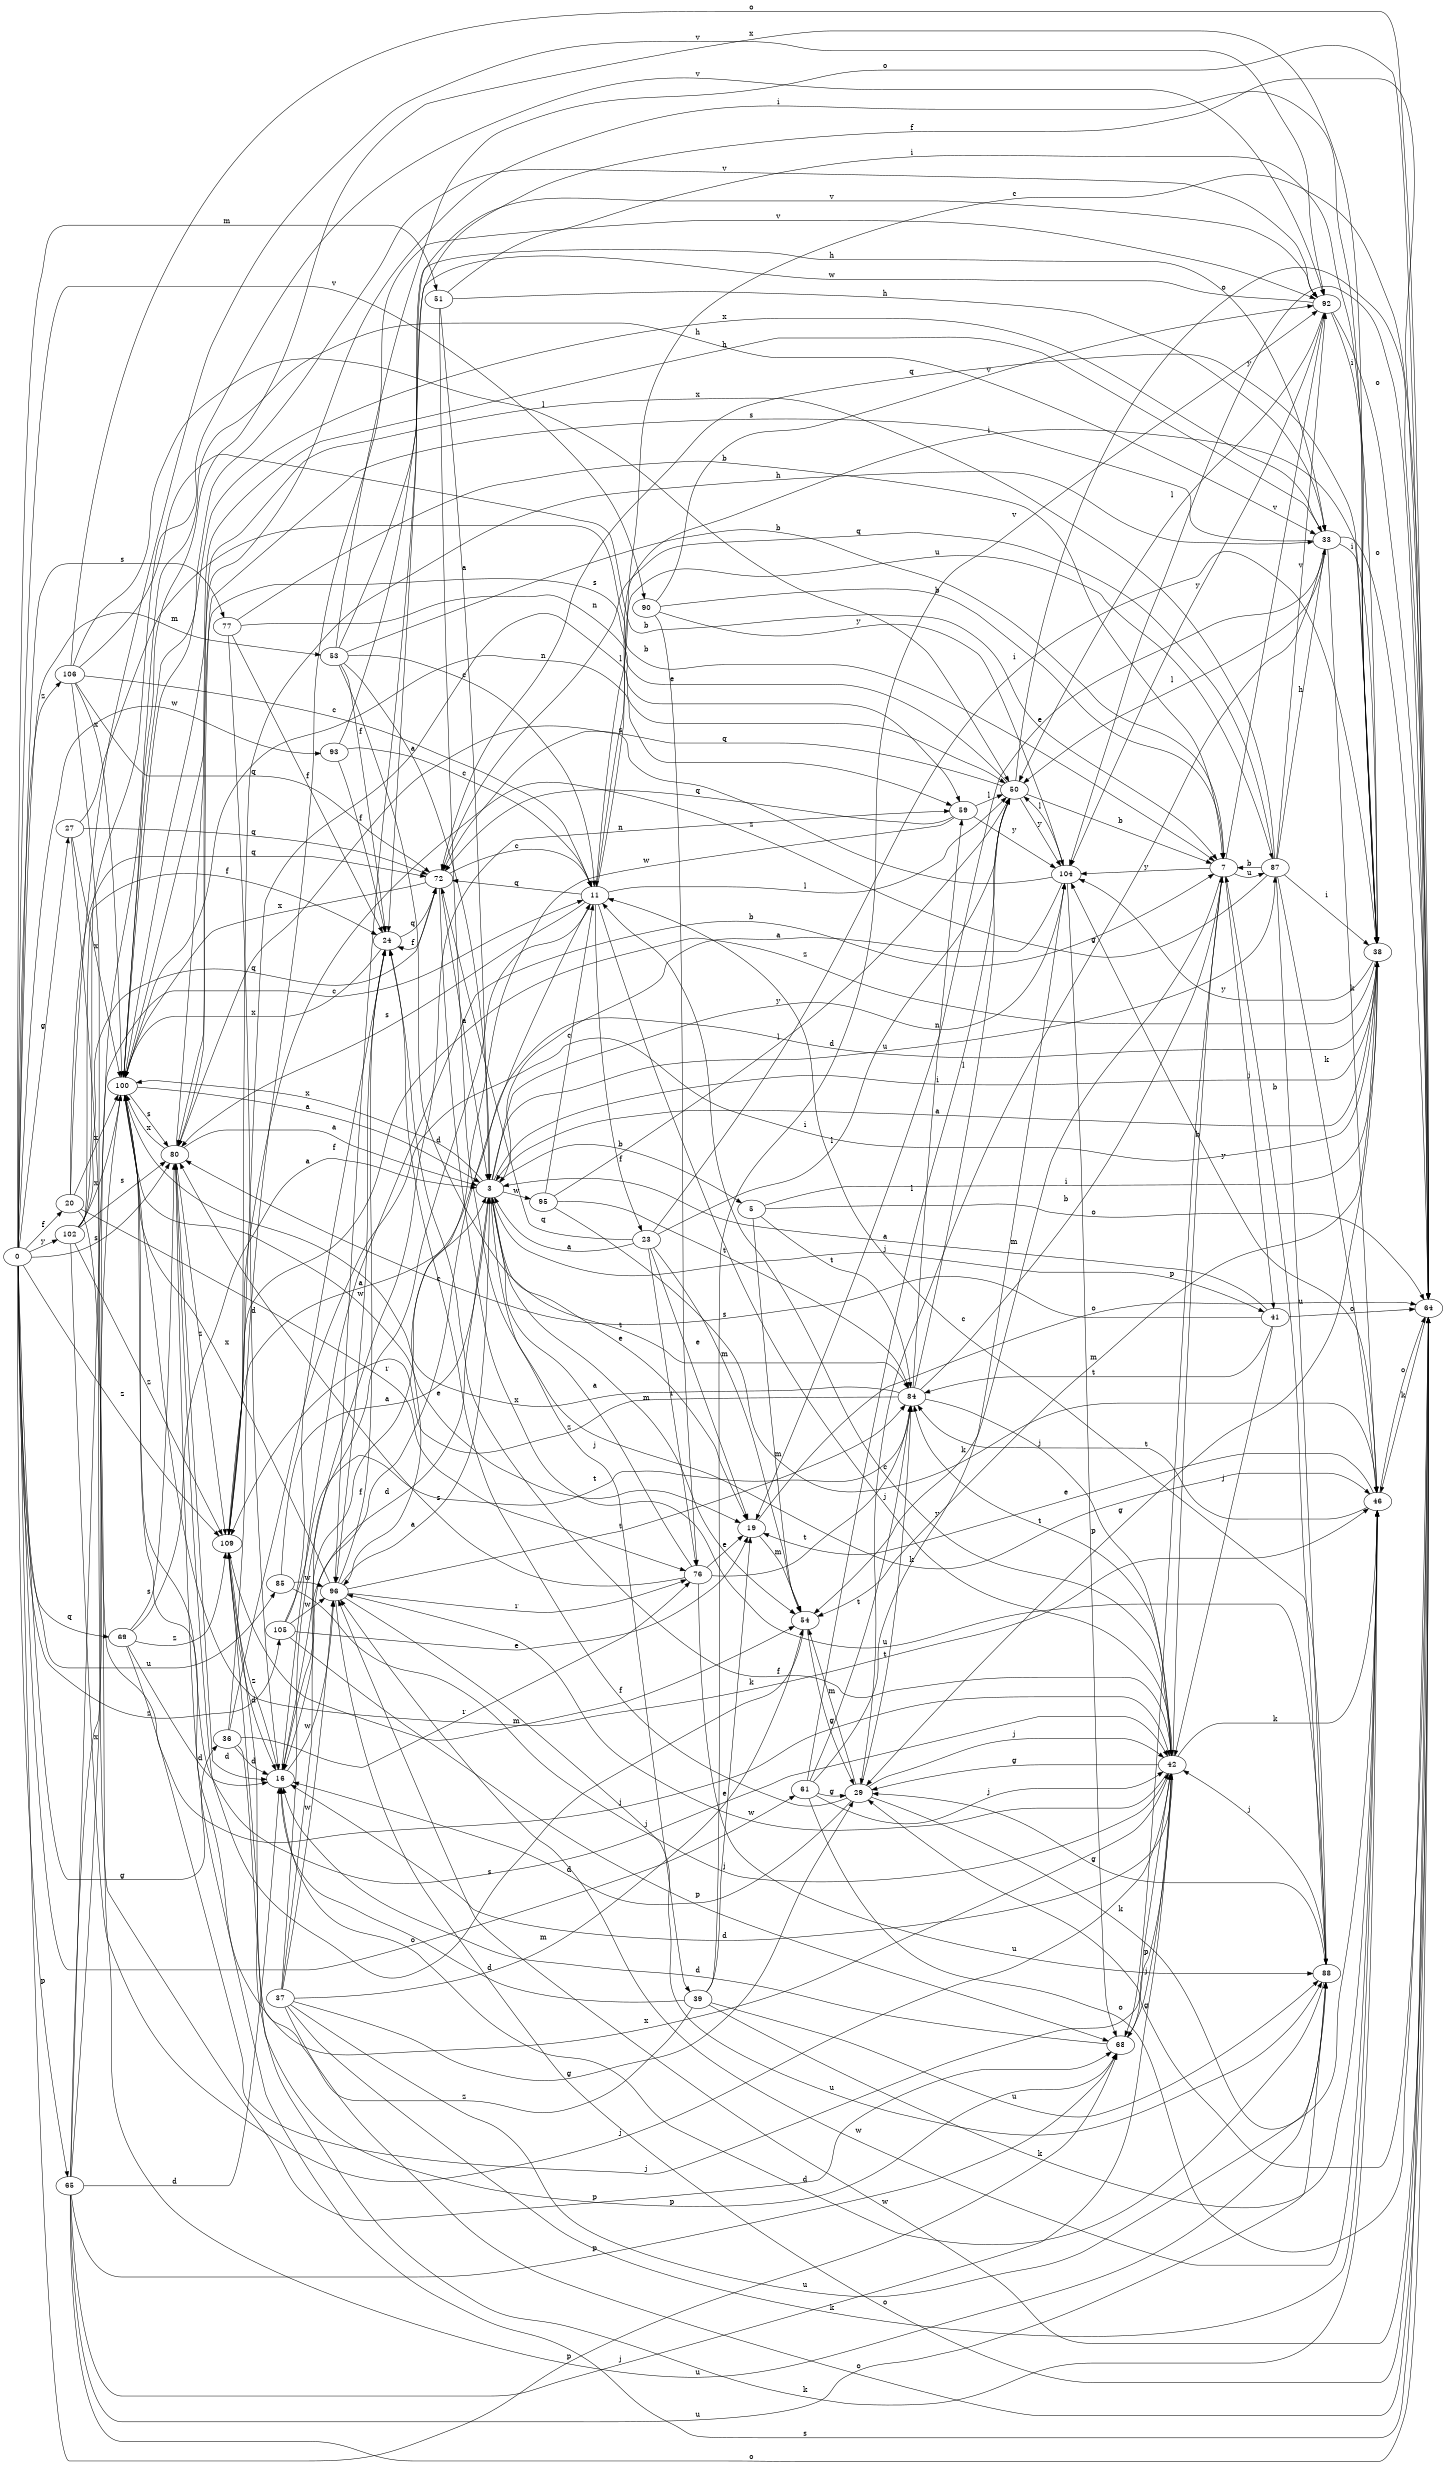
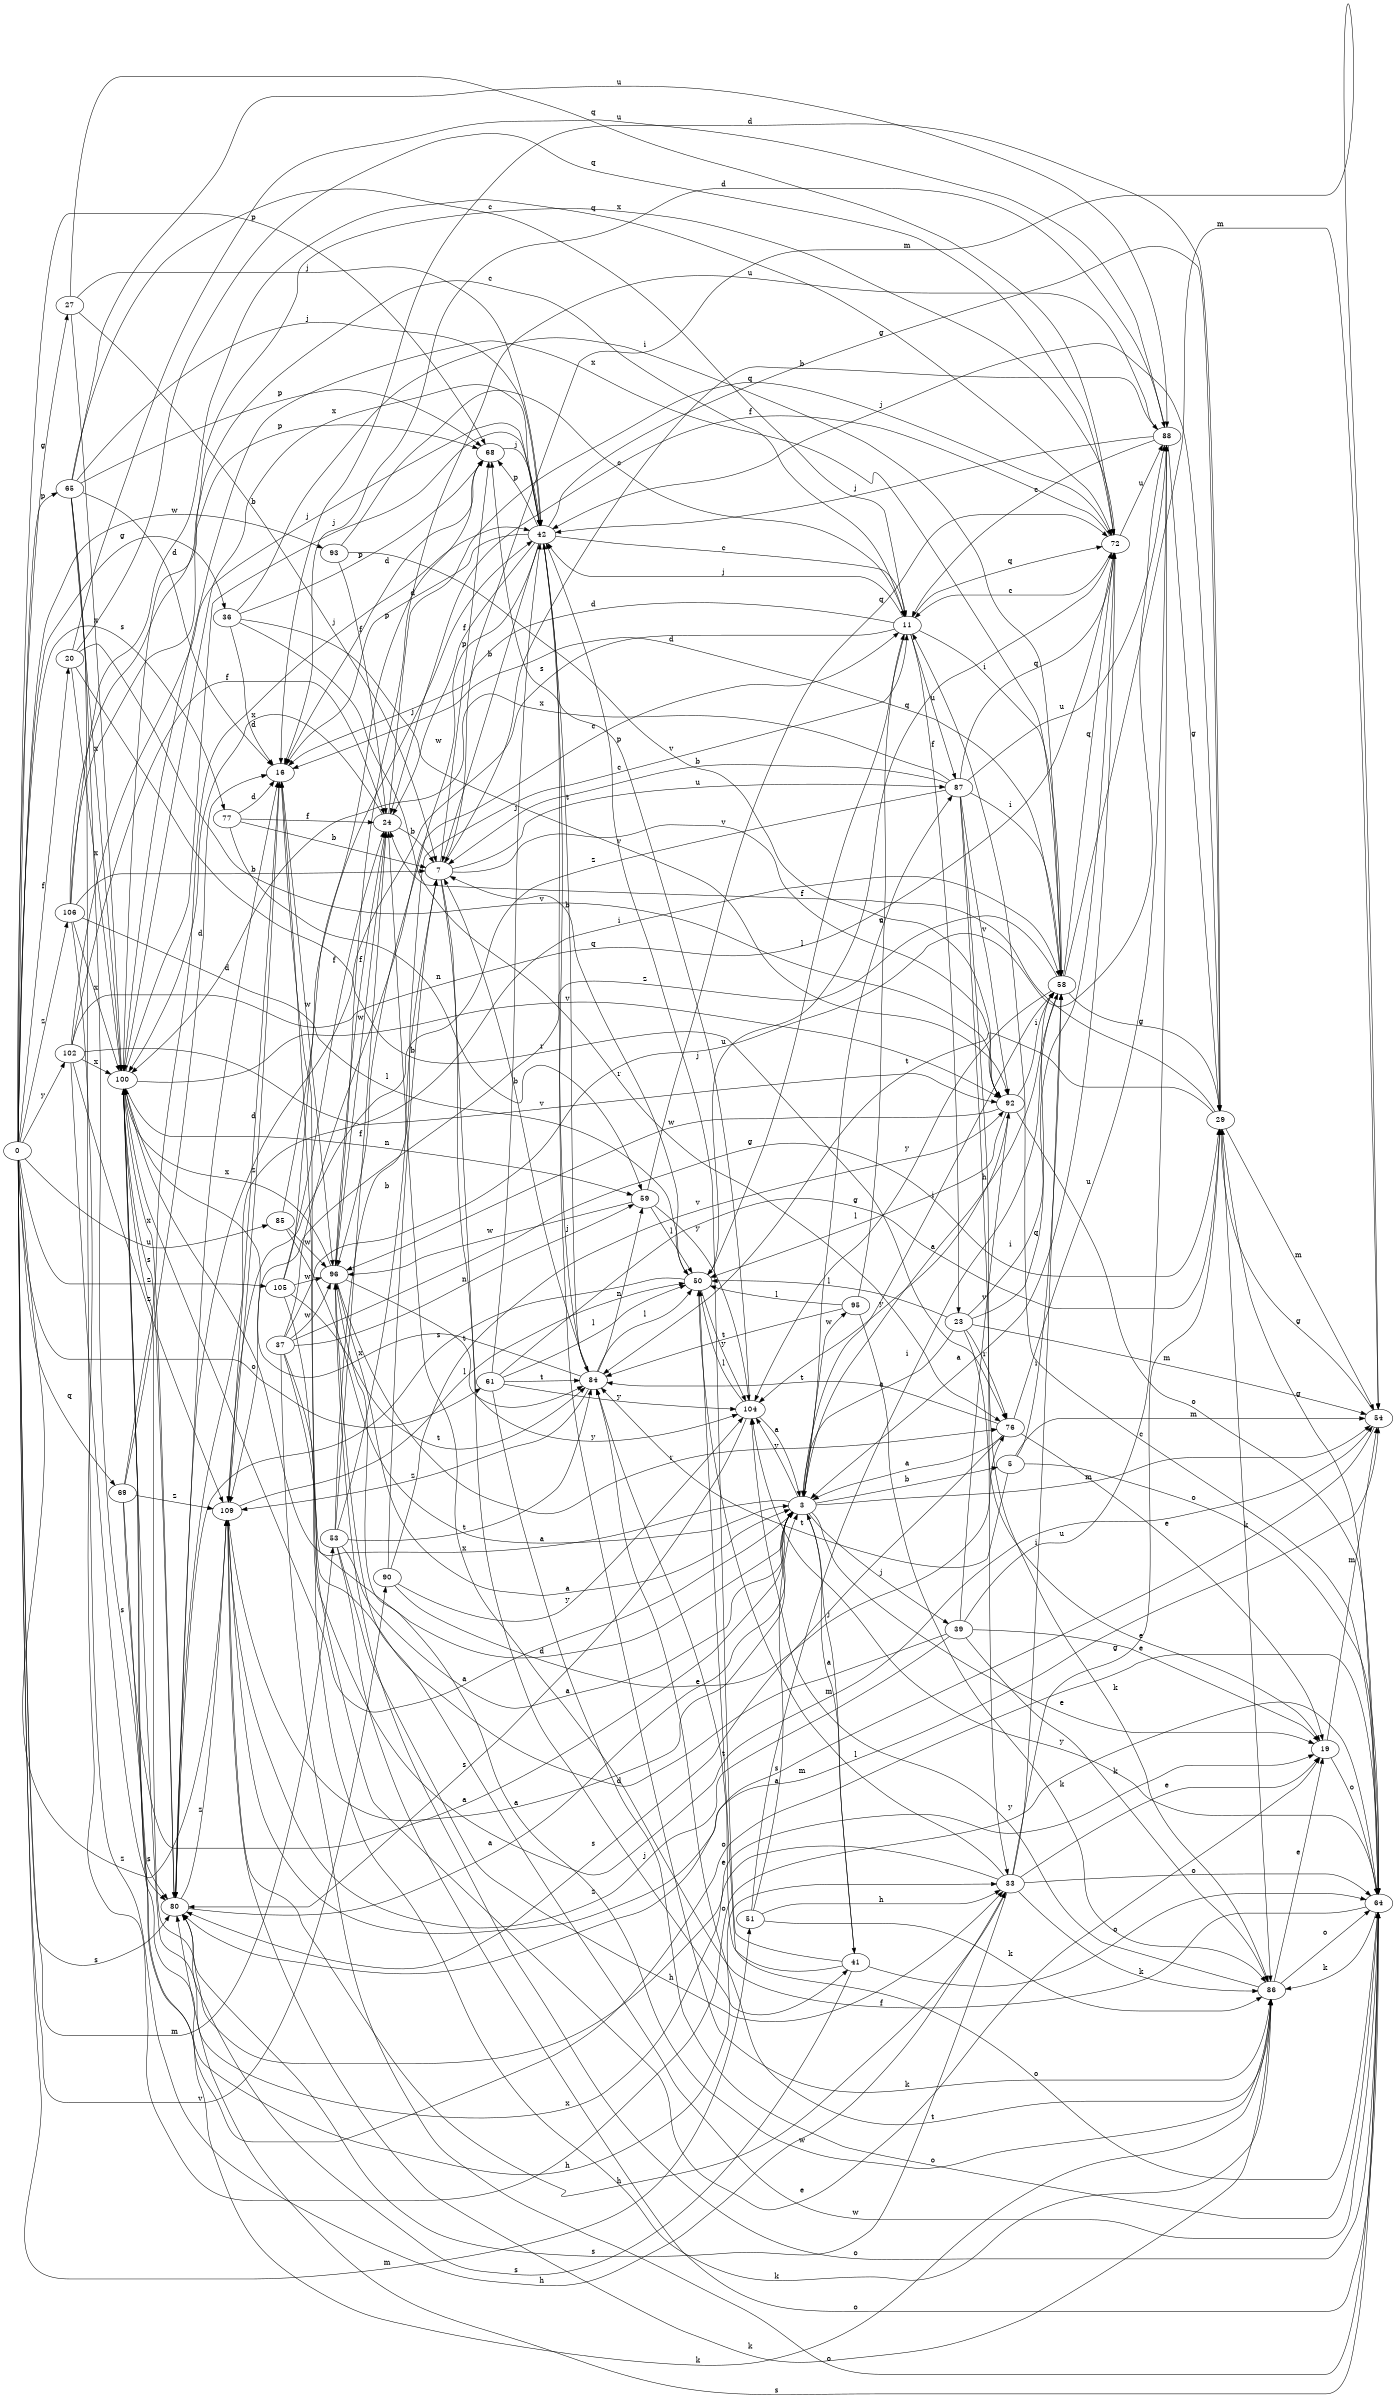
(1378, 952) -> (1062, 985)
(468, 1010) -> (419, 843)
(1378, 1502) -> (1272, 1990)
